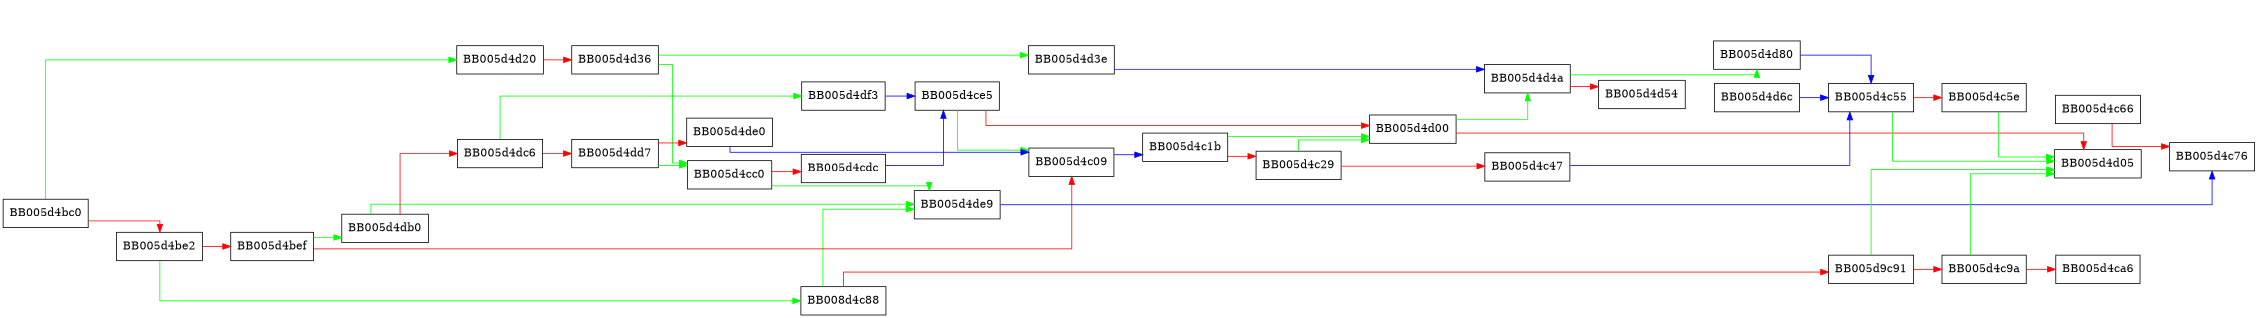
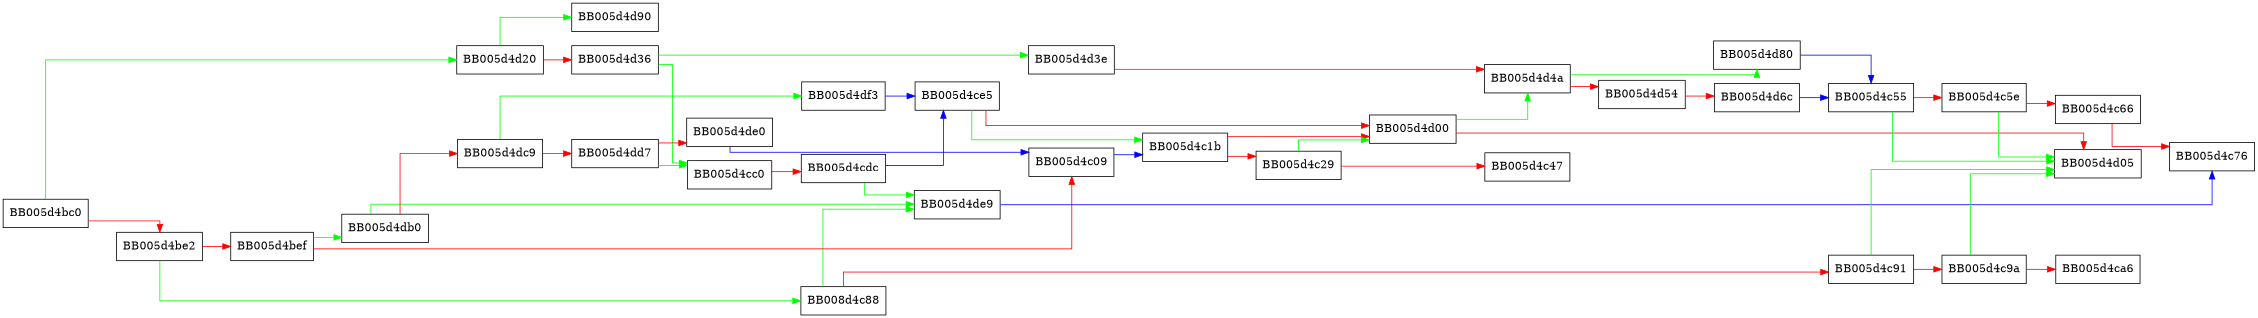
none -> (615, 17)
(1295, 69) -> (1295, 69)
none -> (1696, 96)
none -> (2037, 104)
(1295, 136) -> (1295, 136)
(958, 146) -> (1039, 140)
(500, 154) -> (500, 154)
(1733, 165) -> none
(851, 186) -> (880, 195)
(1871, 269) -> (1871, 269)
